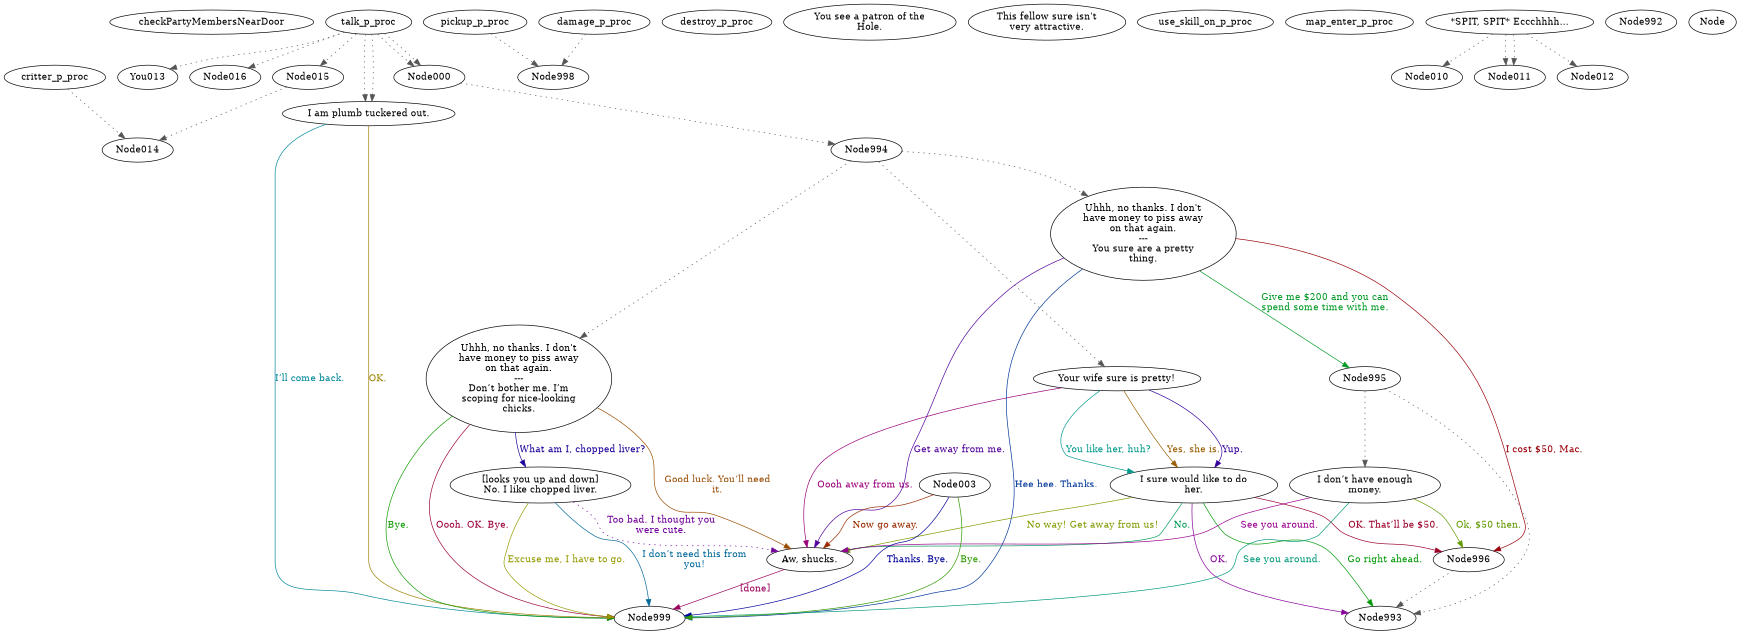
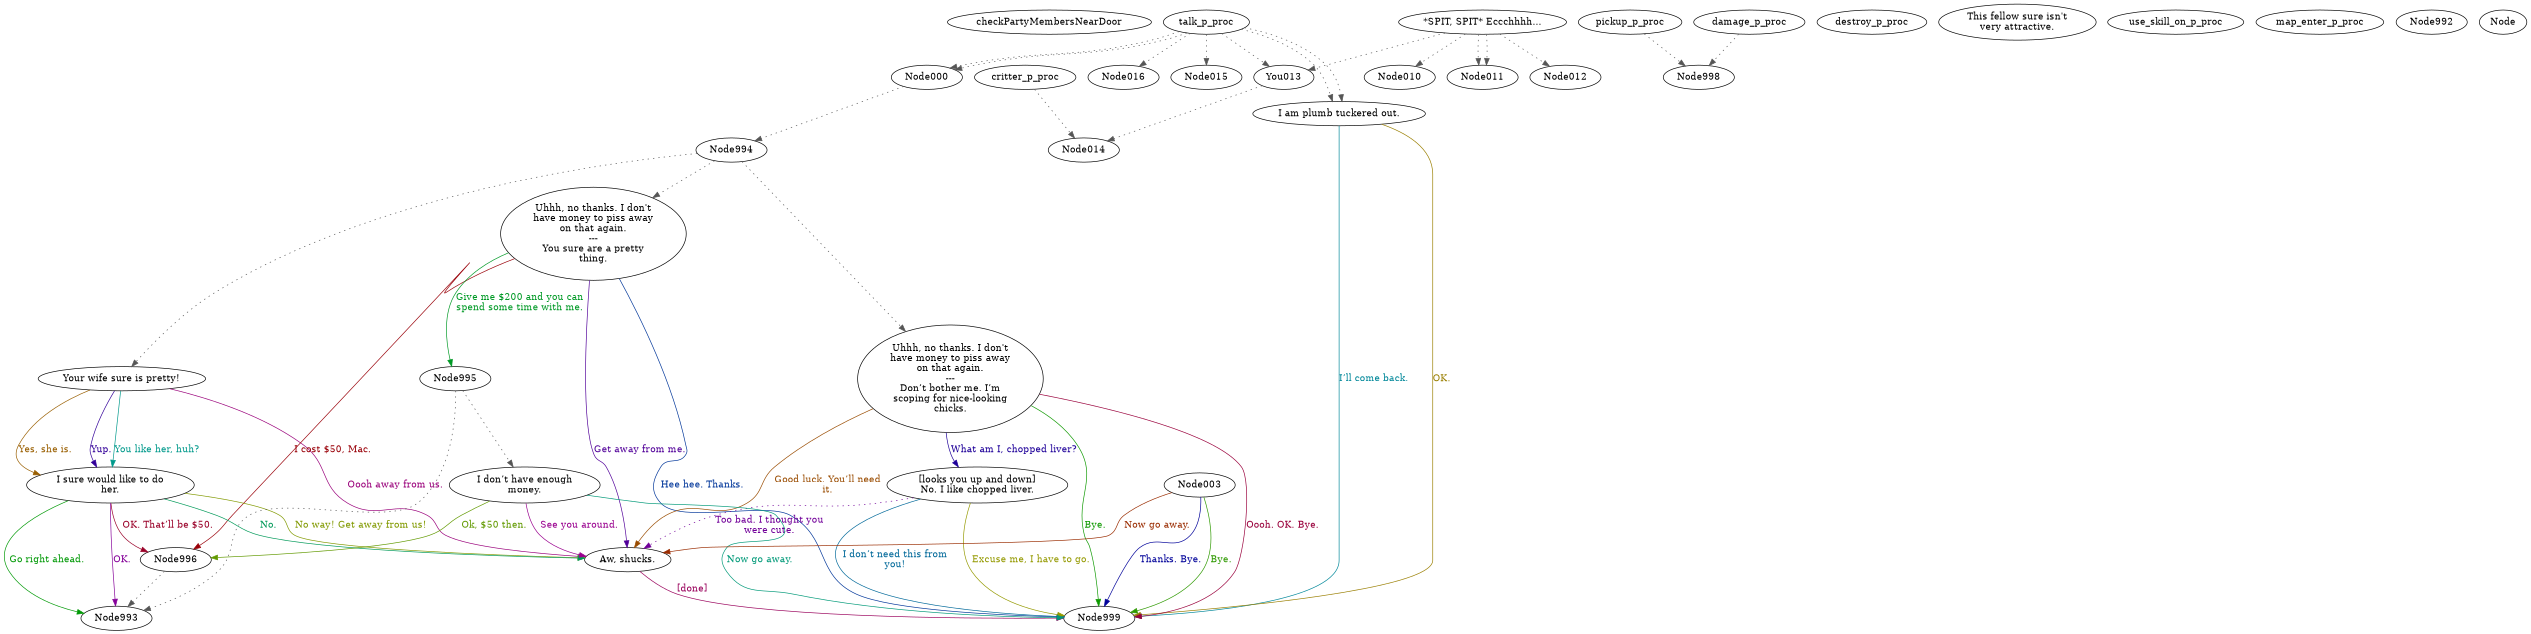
(870, 22) -> none
none -> (1380, 51)
(226, 112) -> (1188, 112)
(1282, 560) -> (760, 560)
